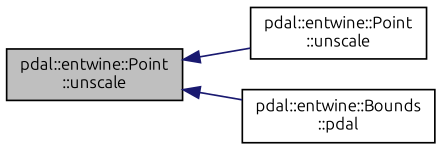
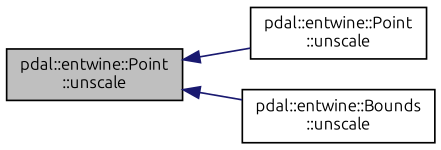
(339, 116) -> (339, 116)
